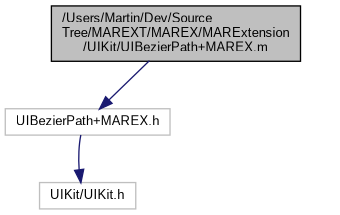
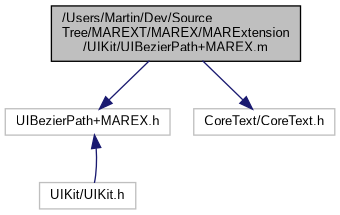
none -> (264, 122)
(79, 152) -> (96, 166)
